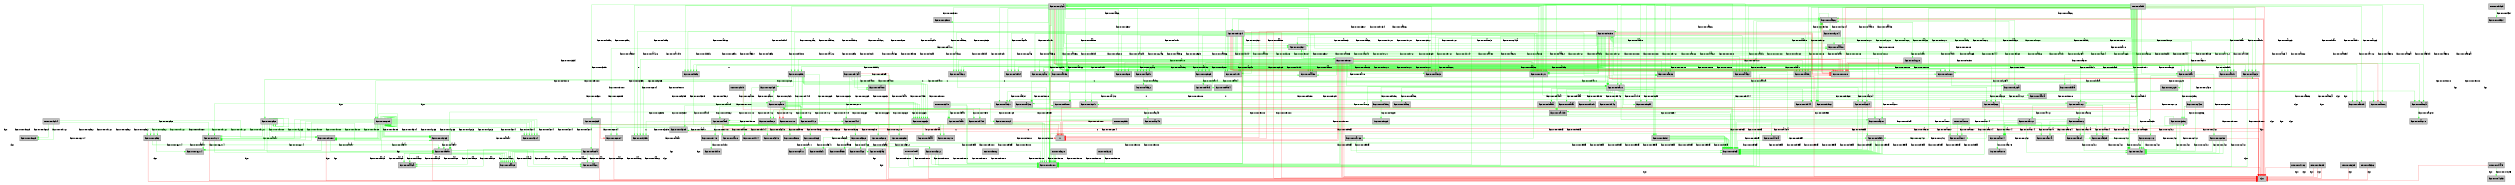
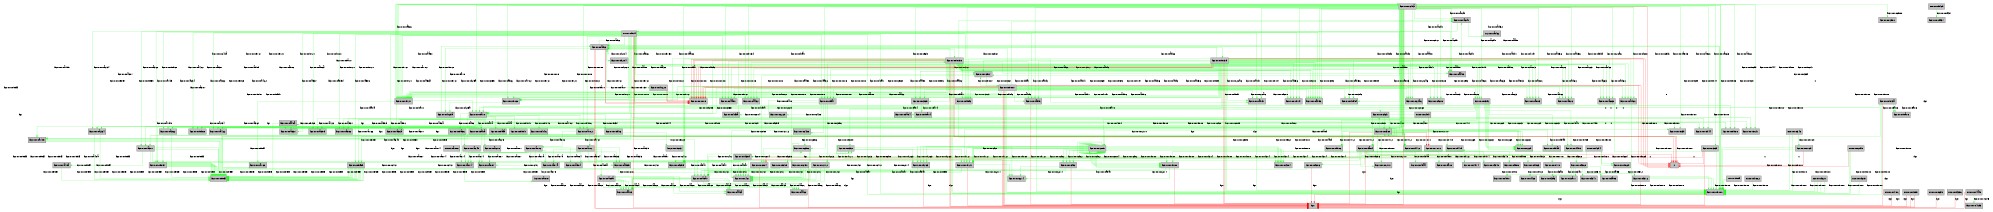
(1707, 64) -> (923, 119)
(1668, 68) -> (1052, 31)
